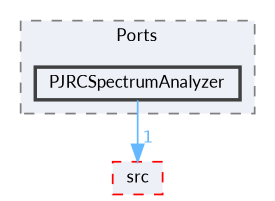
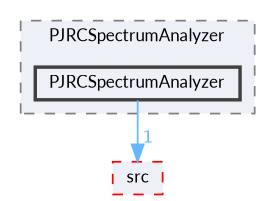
(138, 37) -> (138, 37)
